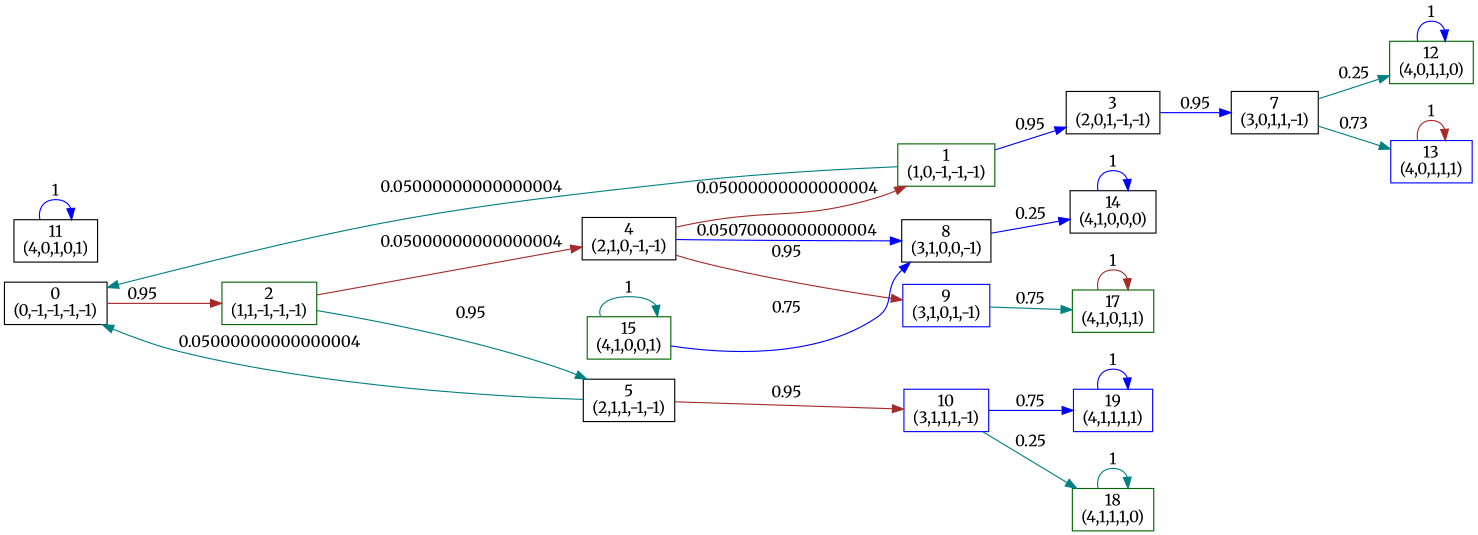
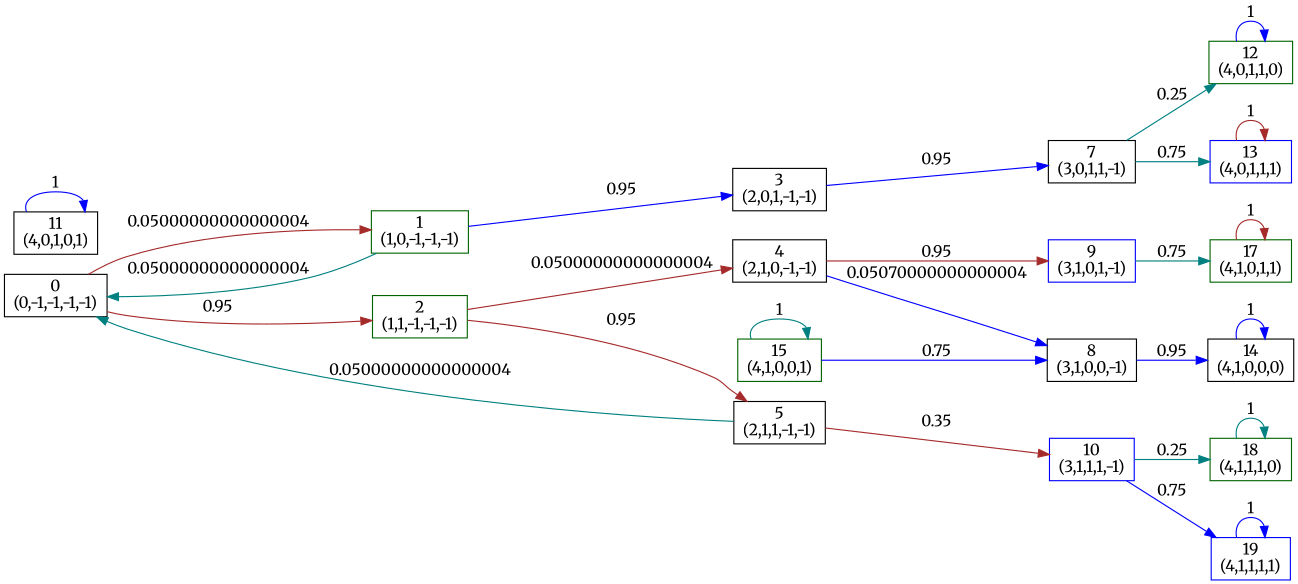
(1354, 124) -> (1172, 153)
(787, 213) -> (221, 237)
(1031, 215) -> (1172, 352)
(448, 337) -> (607, 343)
(787, 393) -> (937, 422)
